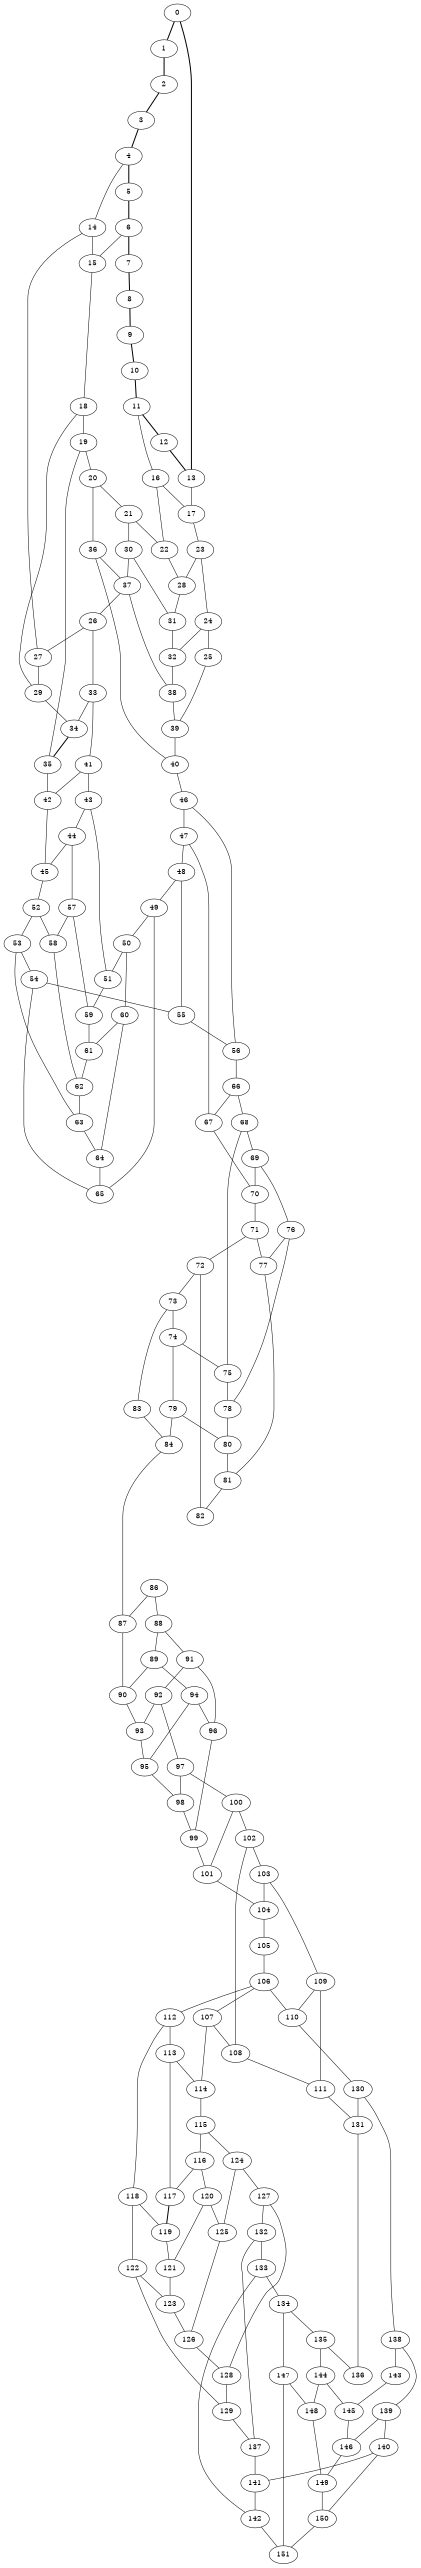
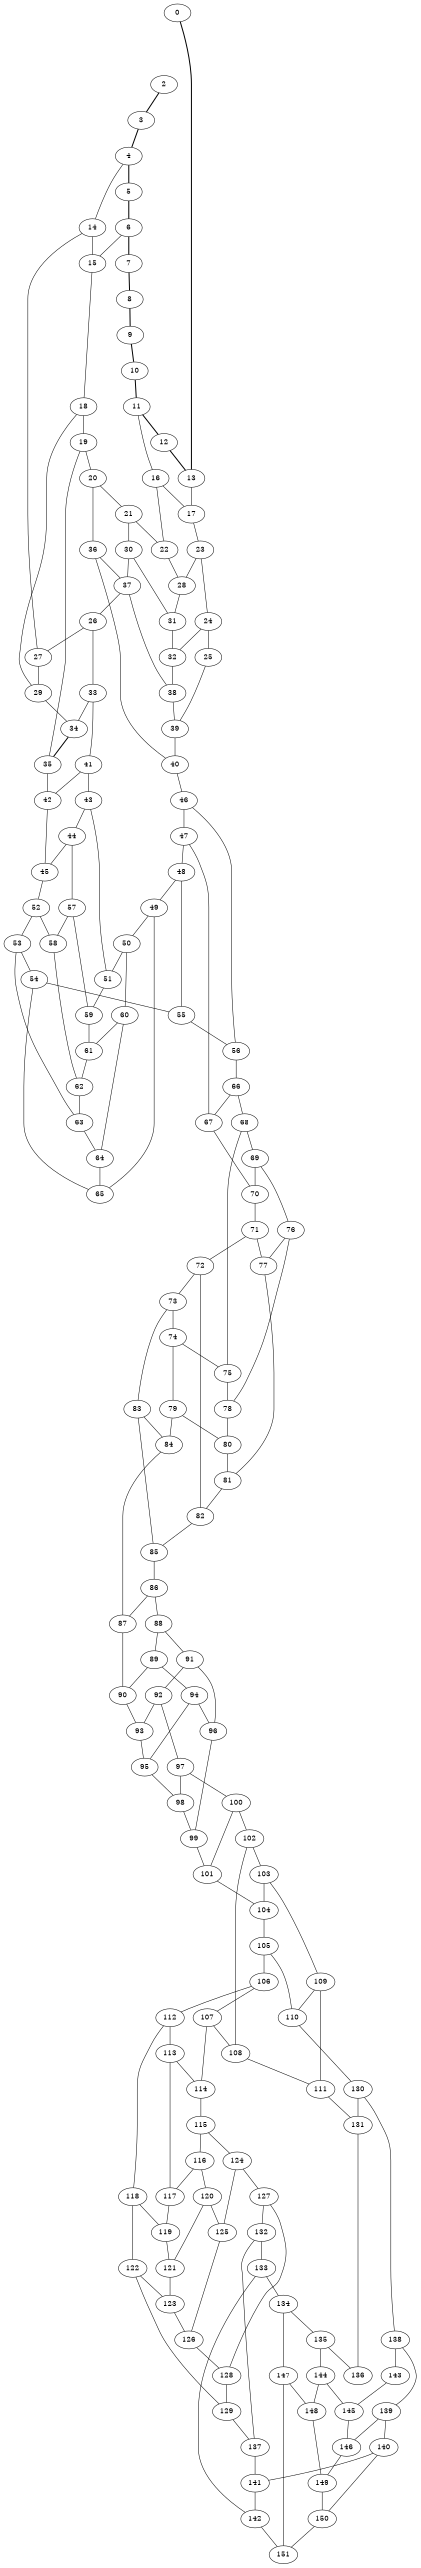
(164, 49) -> none
none -> (154, 1552)
(278, 2000) -> (285, 1980)
(168, 2215) -> (168, 2215)
